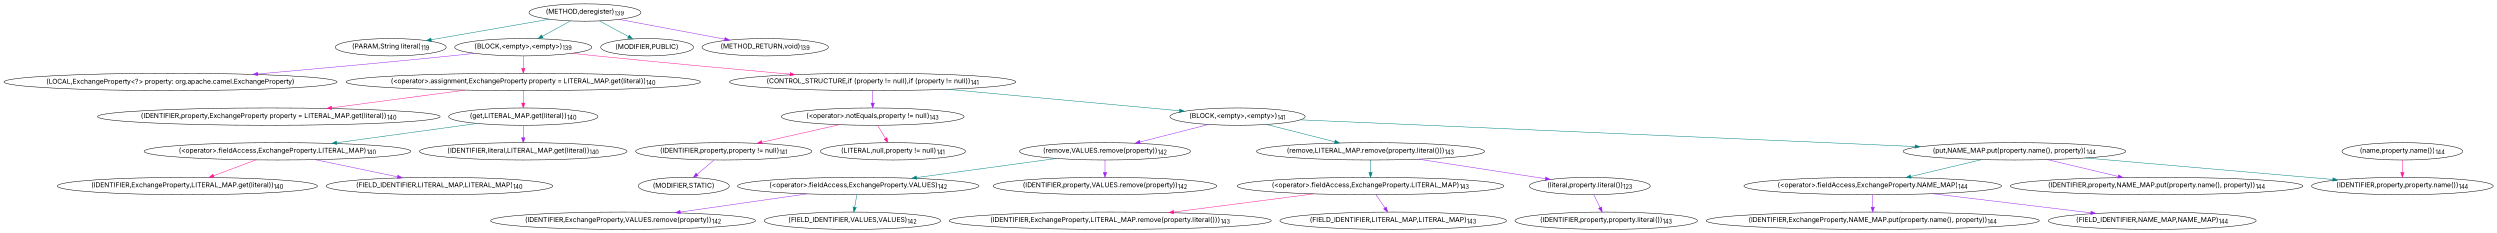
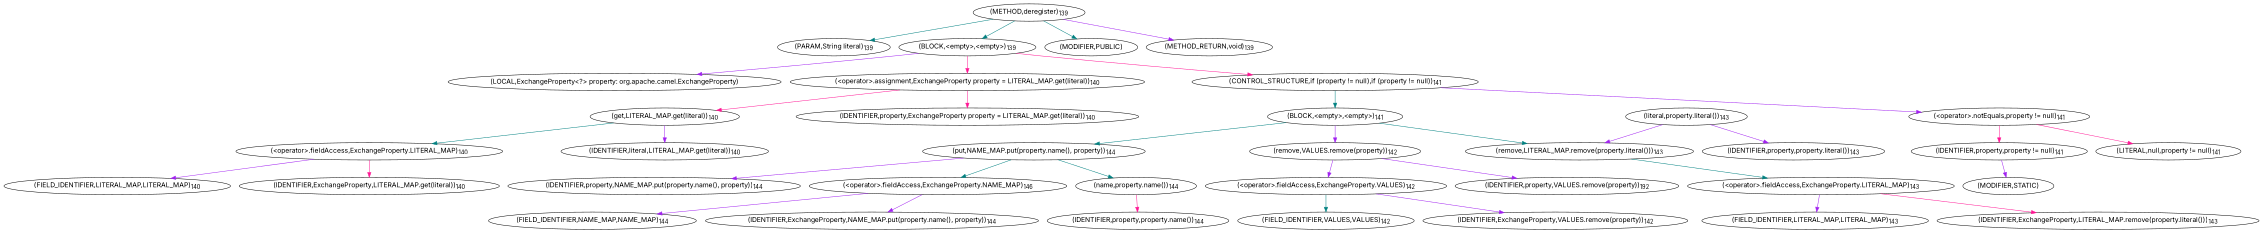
(425, 47) -> (869, 47)
(934, 116) -> (2061, 116)
(986, 168) -> (1331, 166)
(1482, 169) -> (1636, 133)
(2209, 169) -> (1083, 168)
(1183, 185) -> (1645, 185)
(1628, 185) -> (1725, 116)
(1963, 185) -> (1028, 185)
